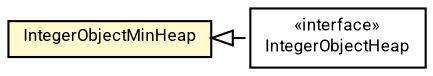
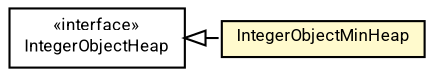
(241, 38) -> (214, 38)
